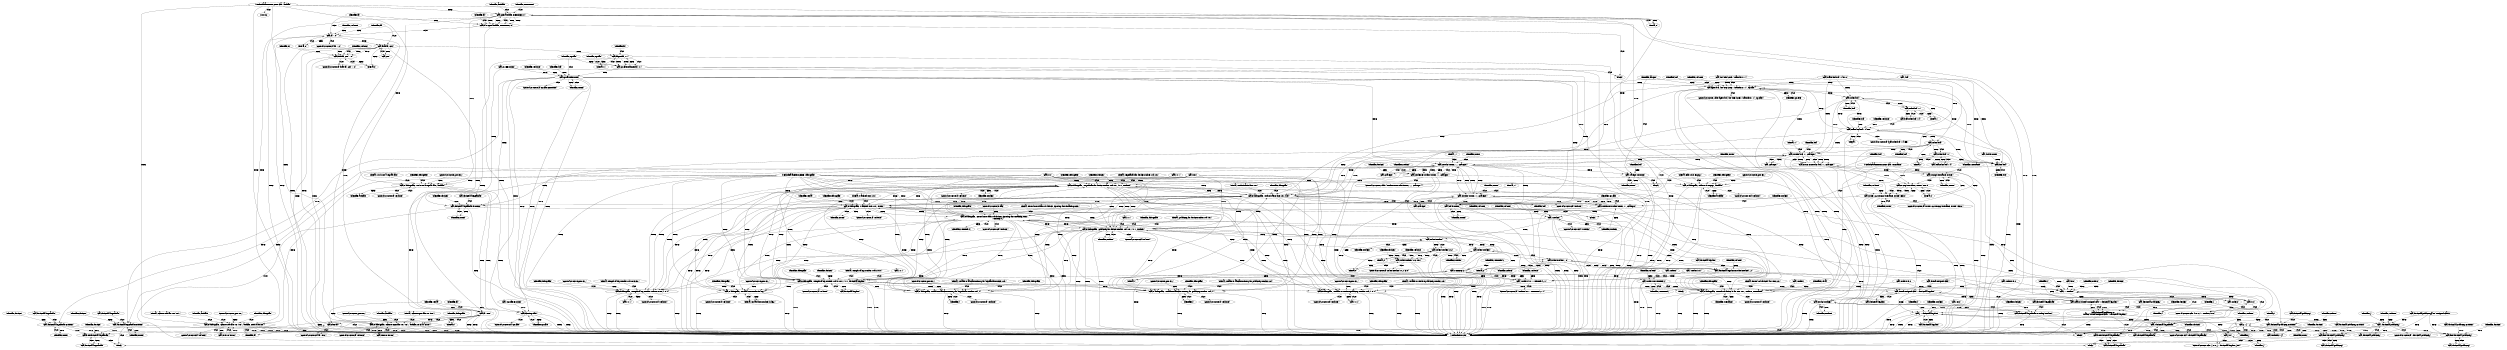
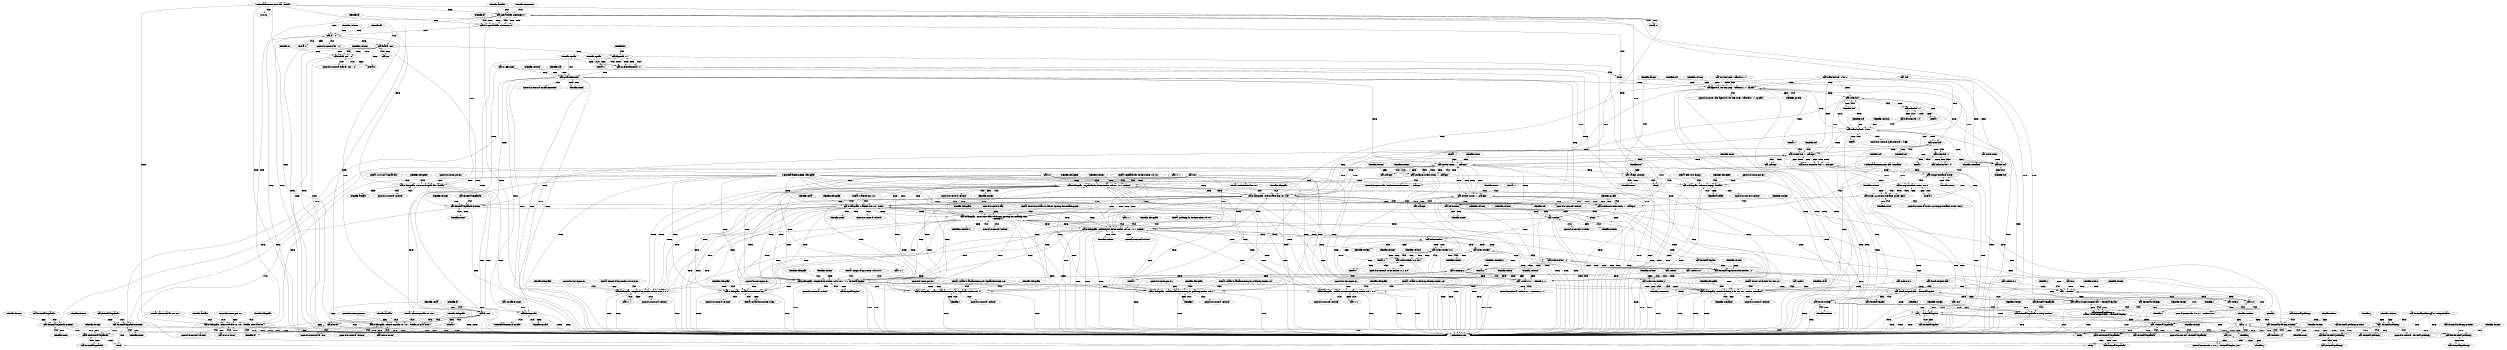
(1926, 180) -> (1919, 179)
(507, 325) -> (507, 325)
